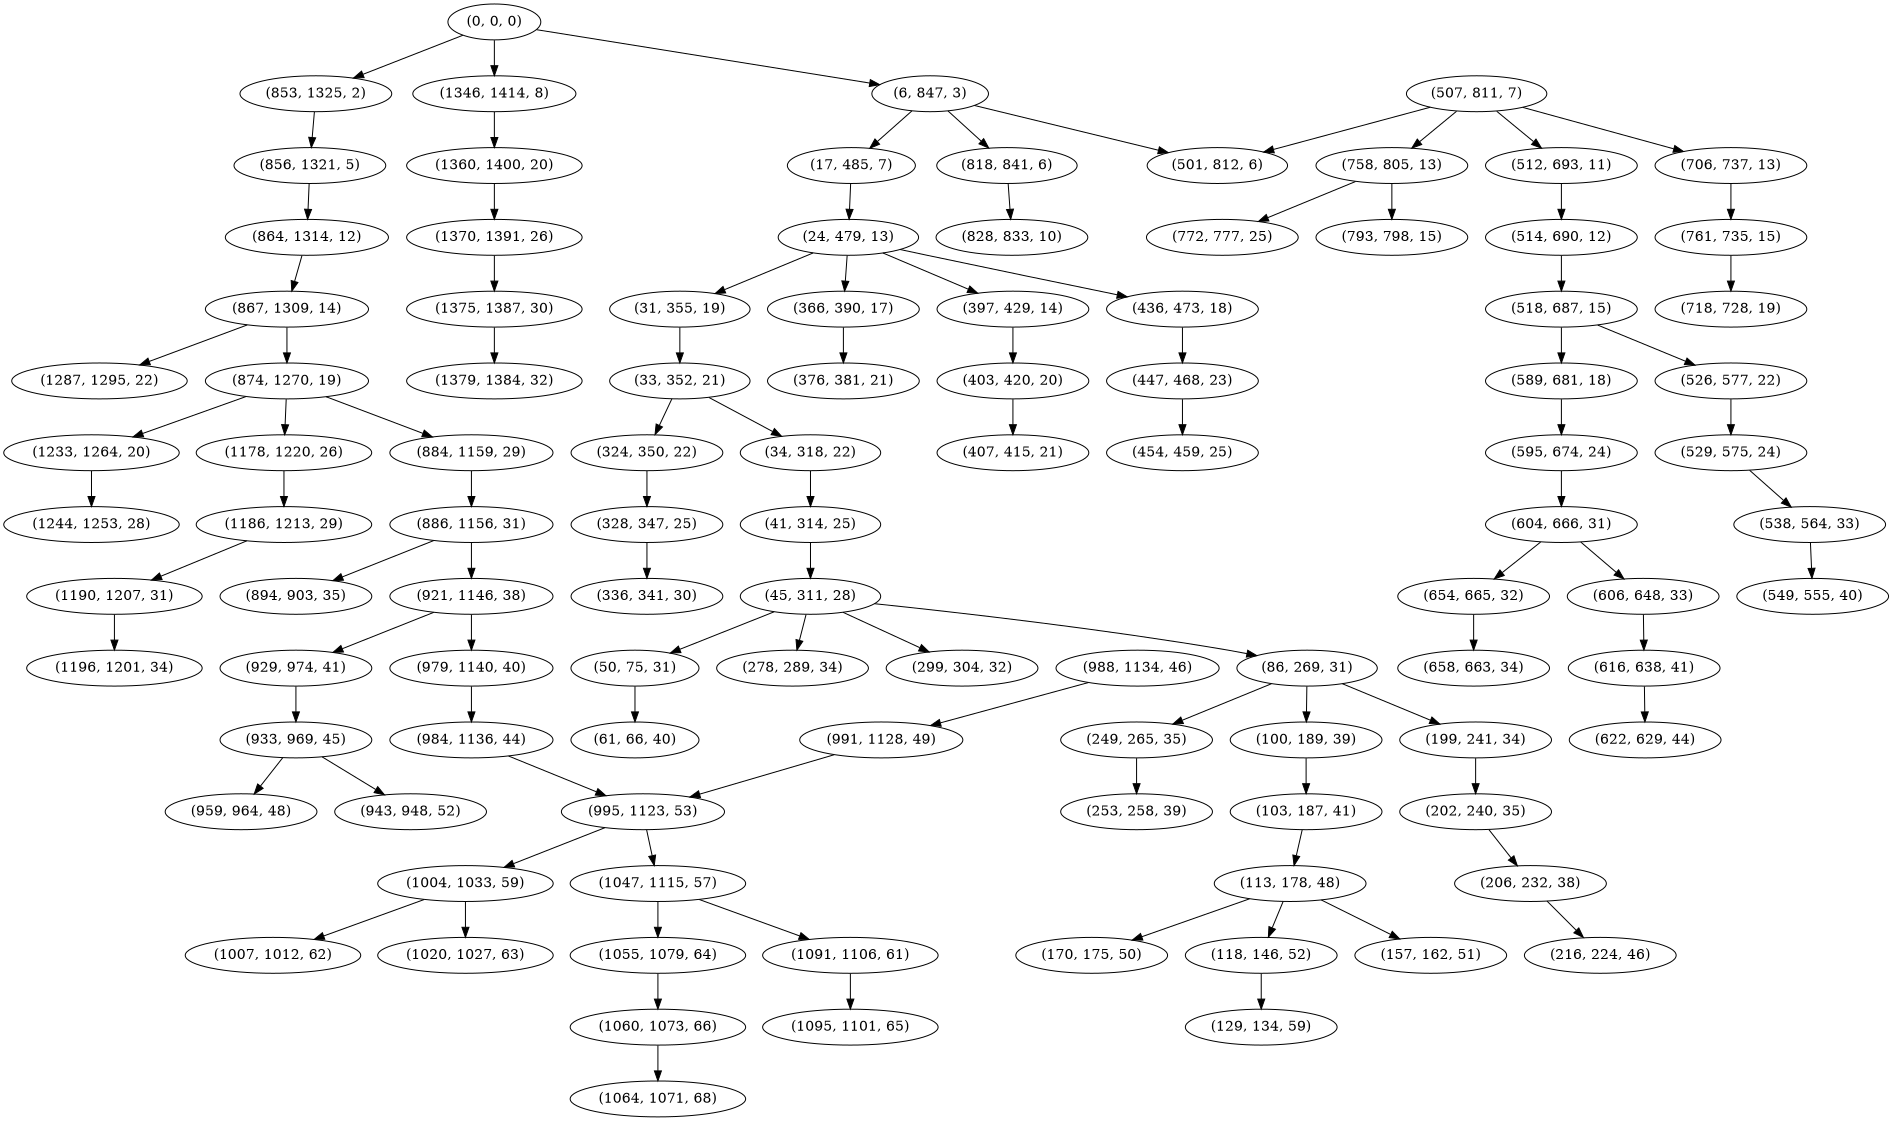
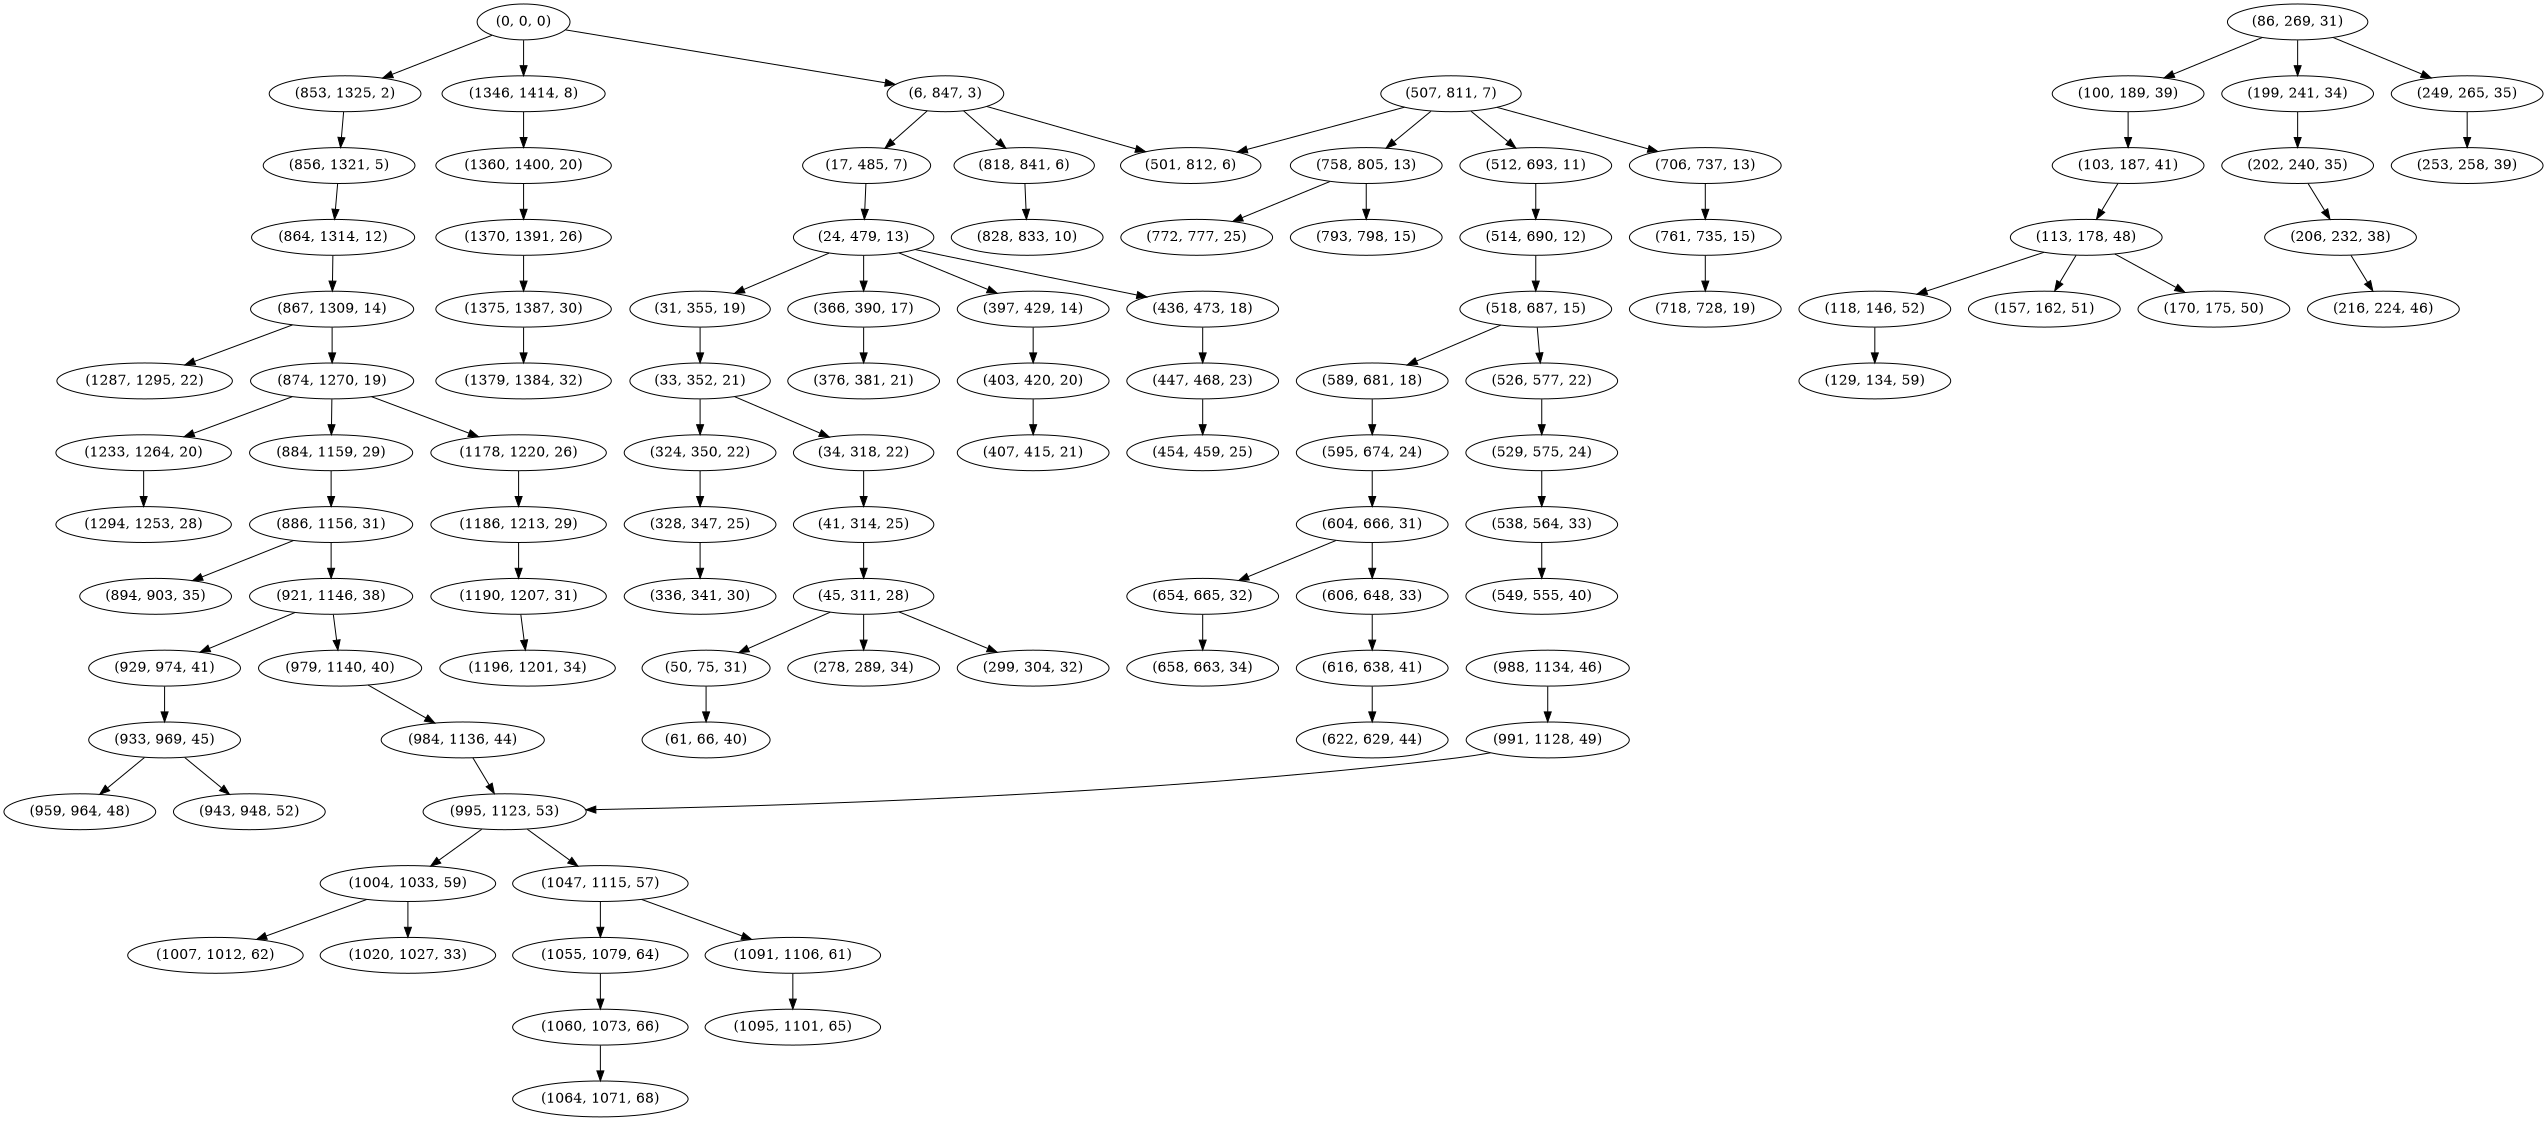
(91, 525) -> (144, 525)
(1061, 626) -> none
(465, 955) -> (408, 955)
